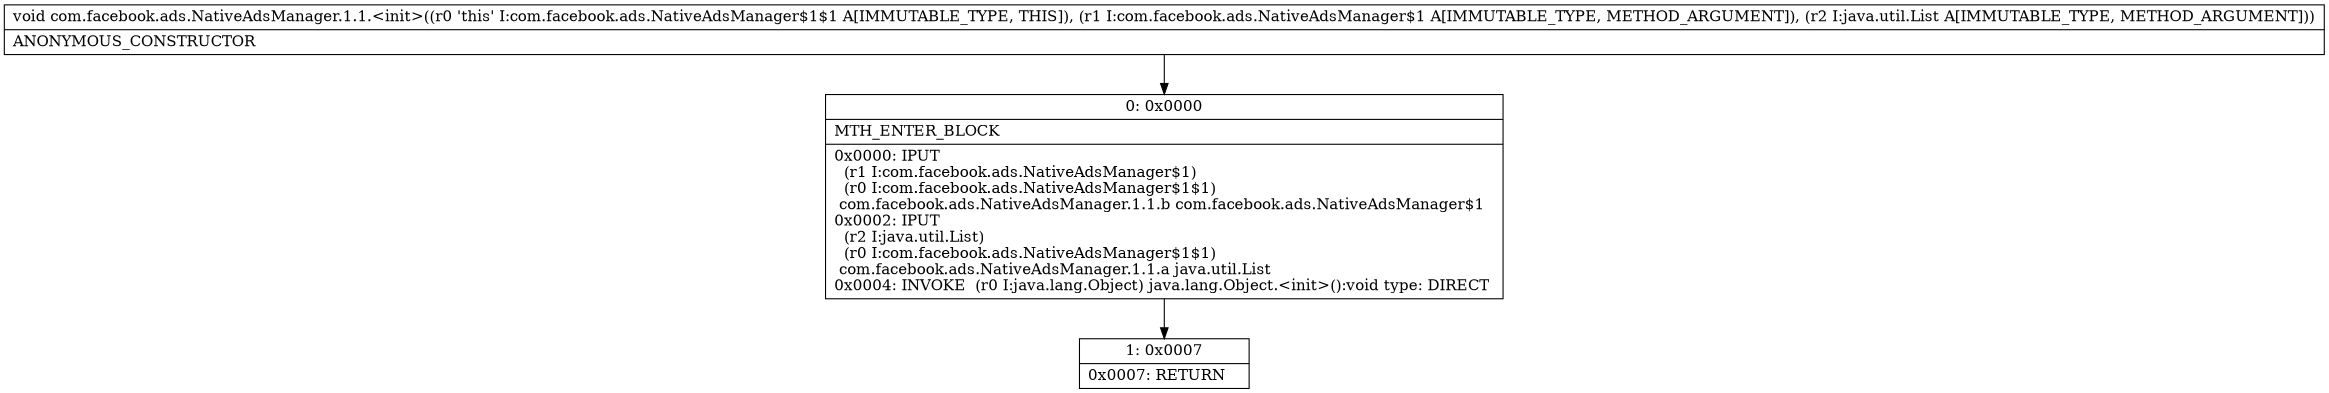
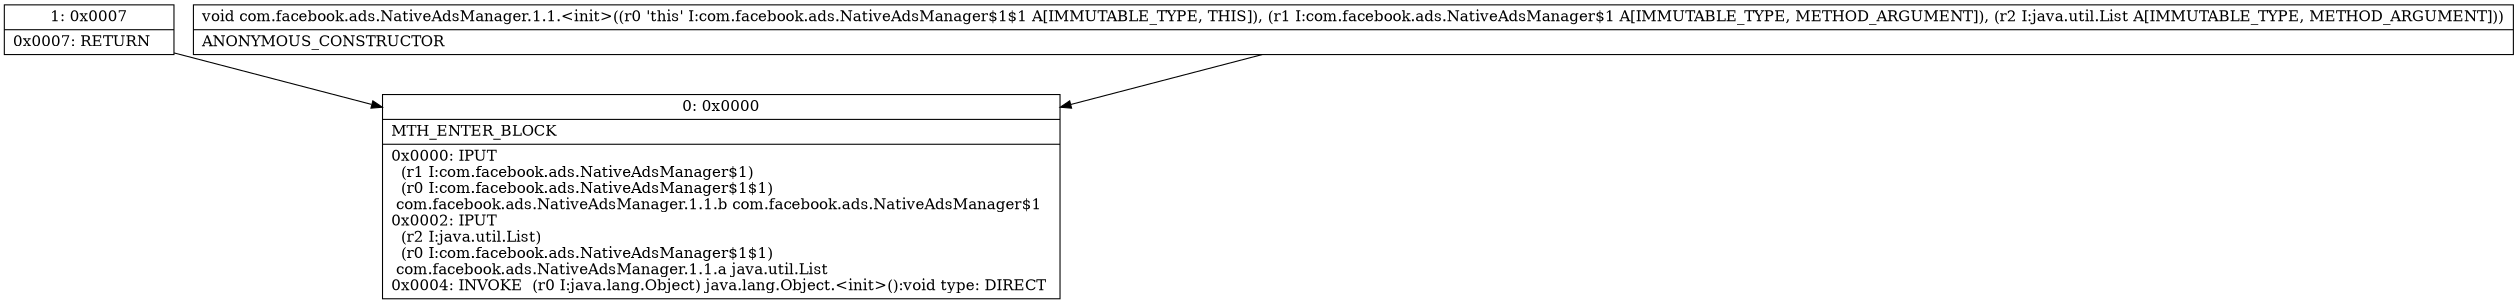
(1164, 313) -> (273, 79)
